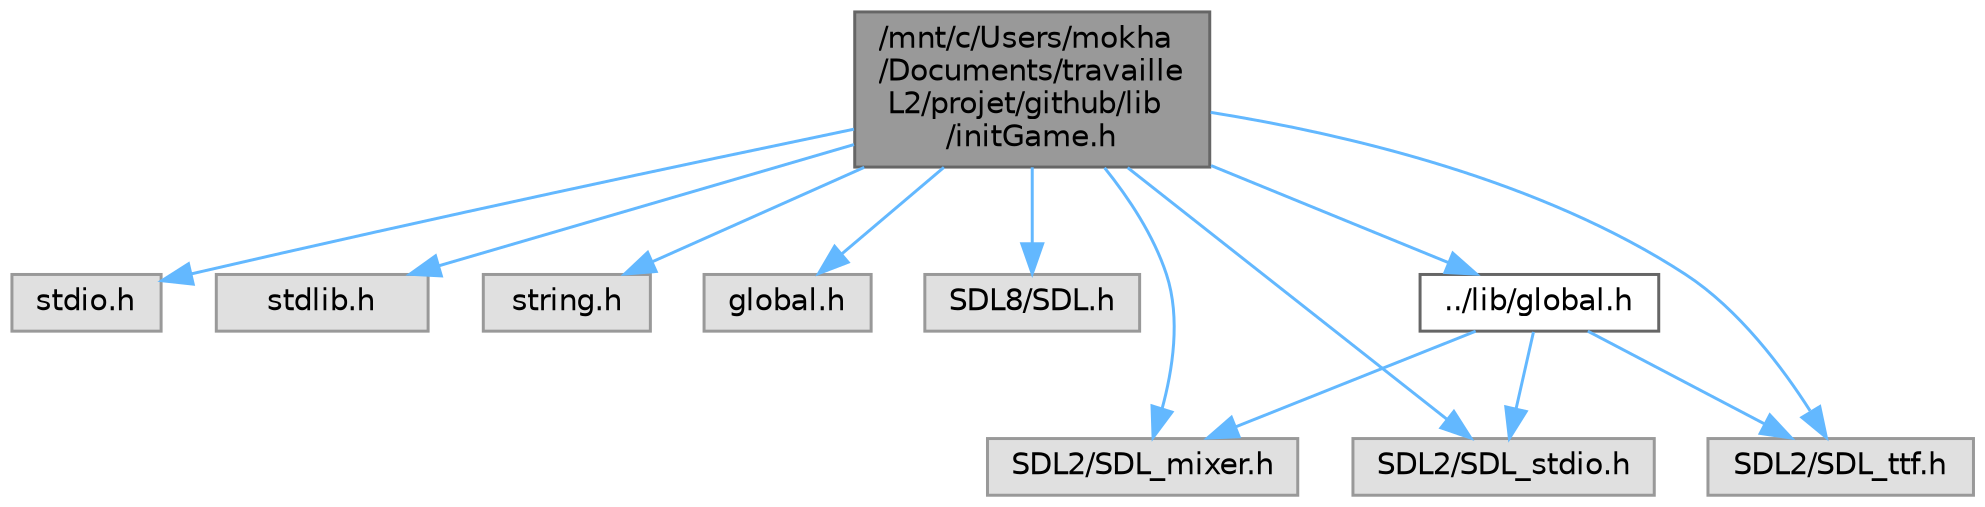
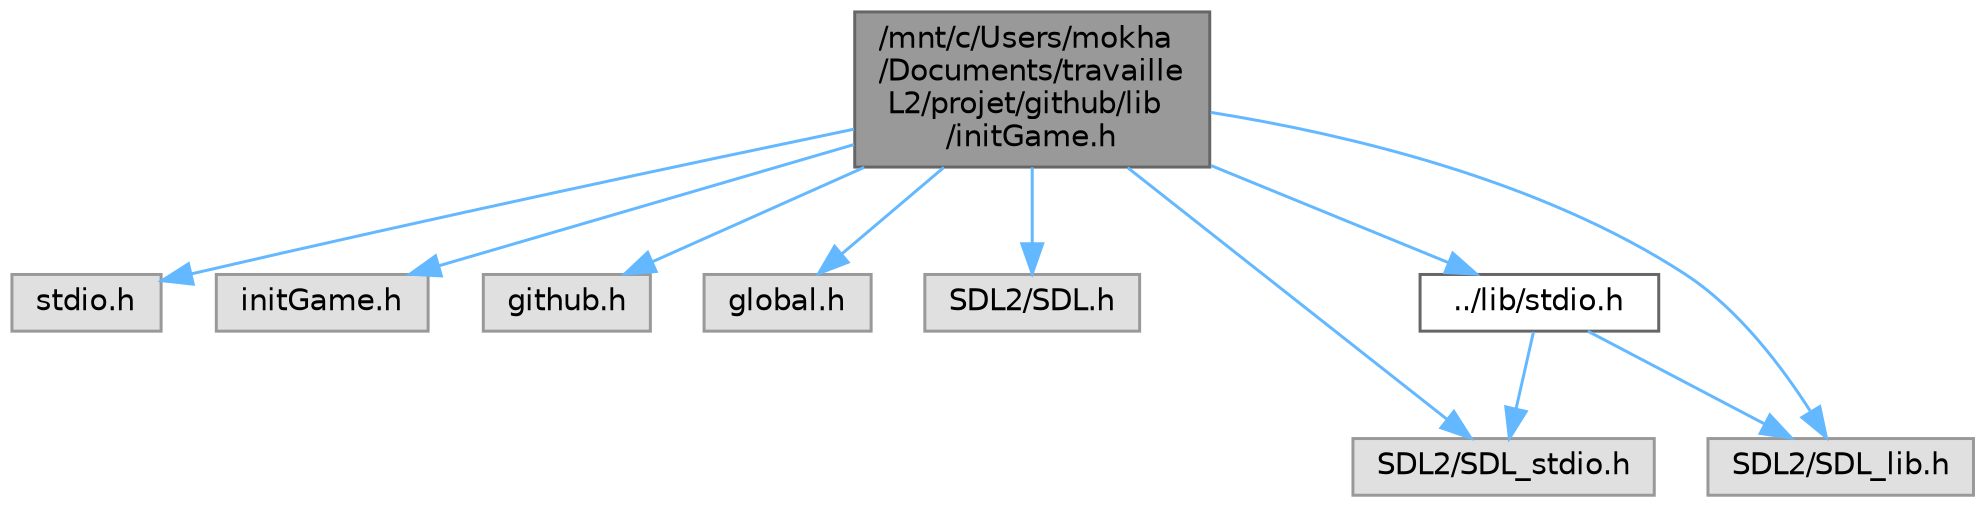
(322, 303) -> (322, 303)
(567, 303) -> (567, 303)
(1032, 303) -> (1032, 303)
(1539, 303) -> (1539, 303)
(1143, 467) -> none
(1841, 467) -> (1841, 467)
